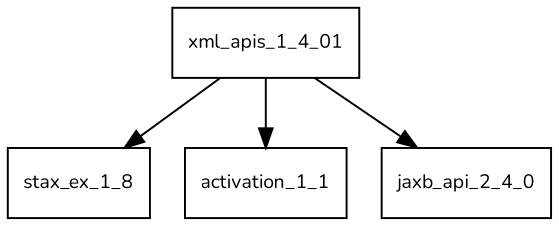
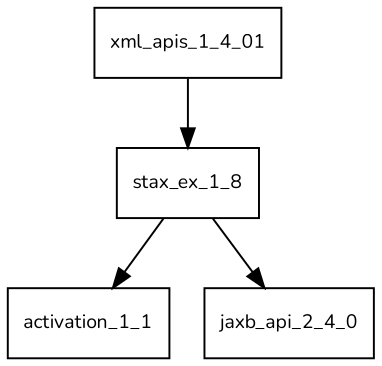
(266, 103) -> (144, 245)
(358, 107) -> (233, 246)
